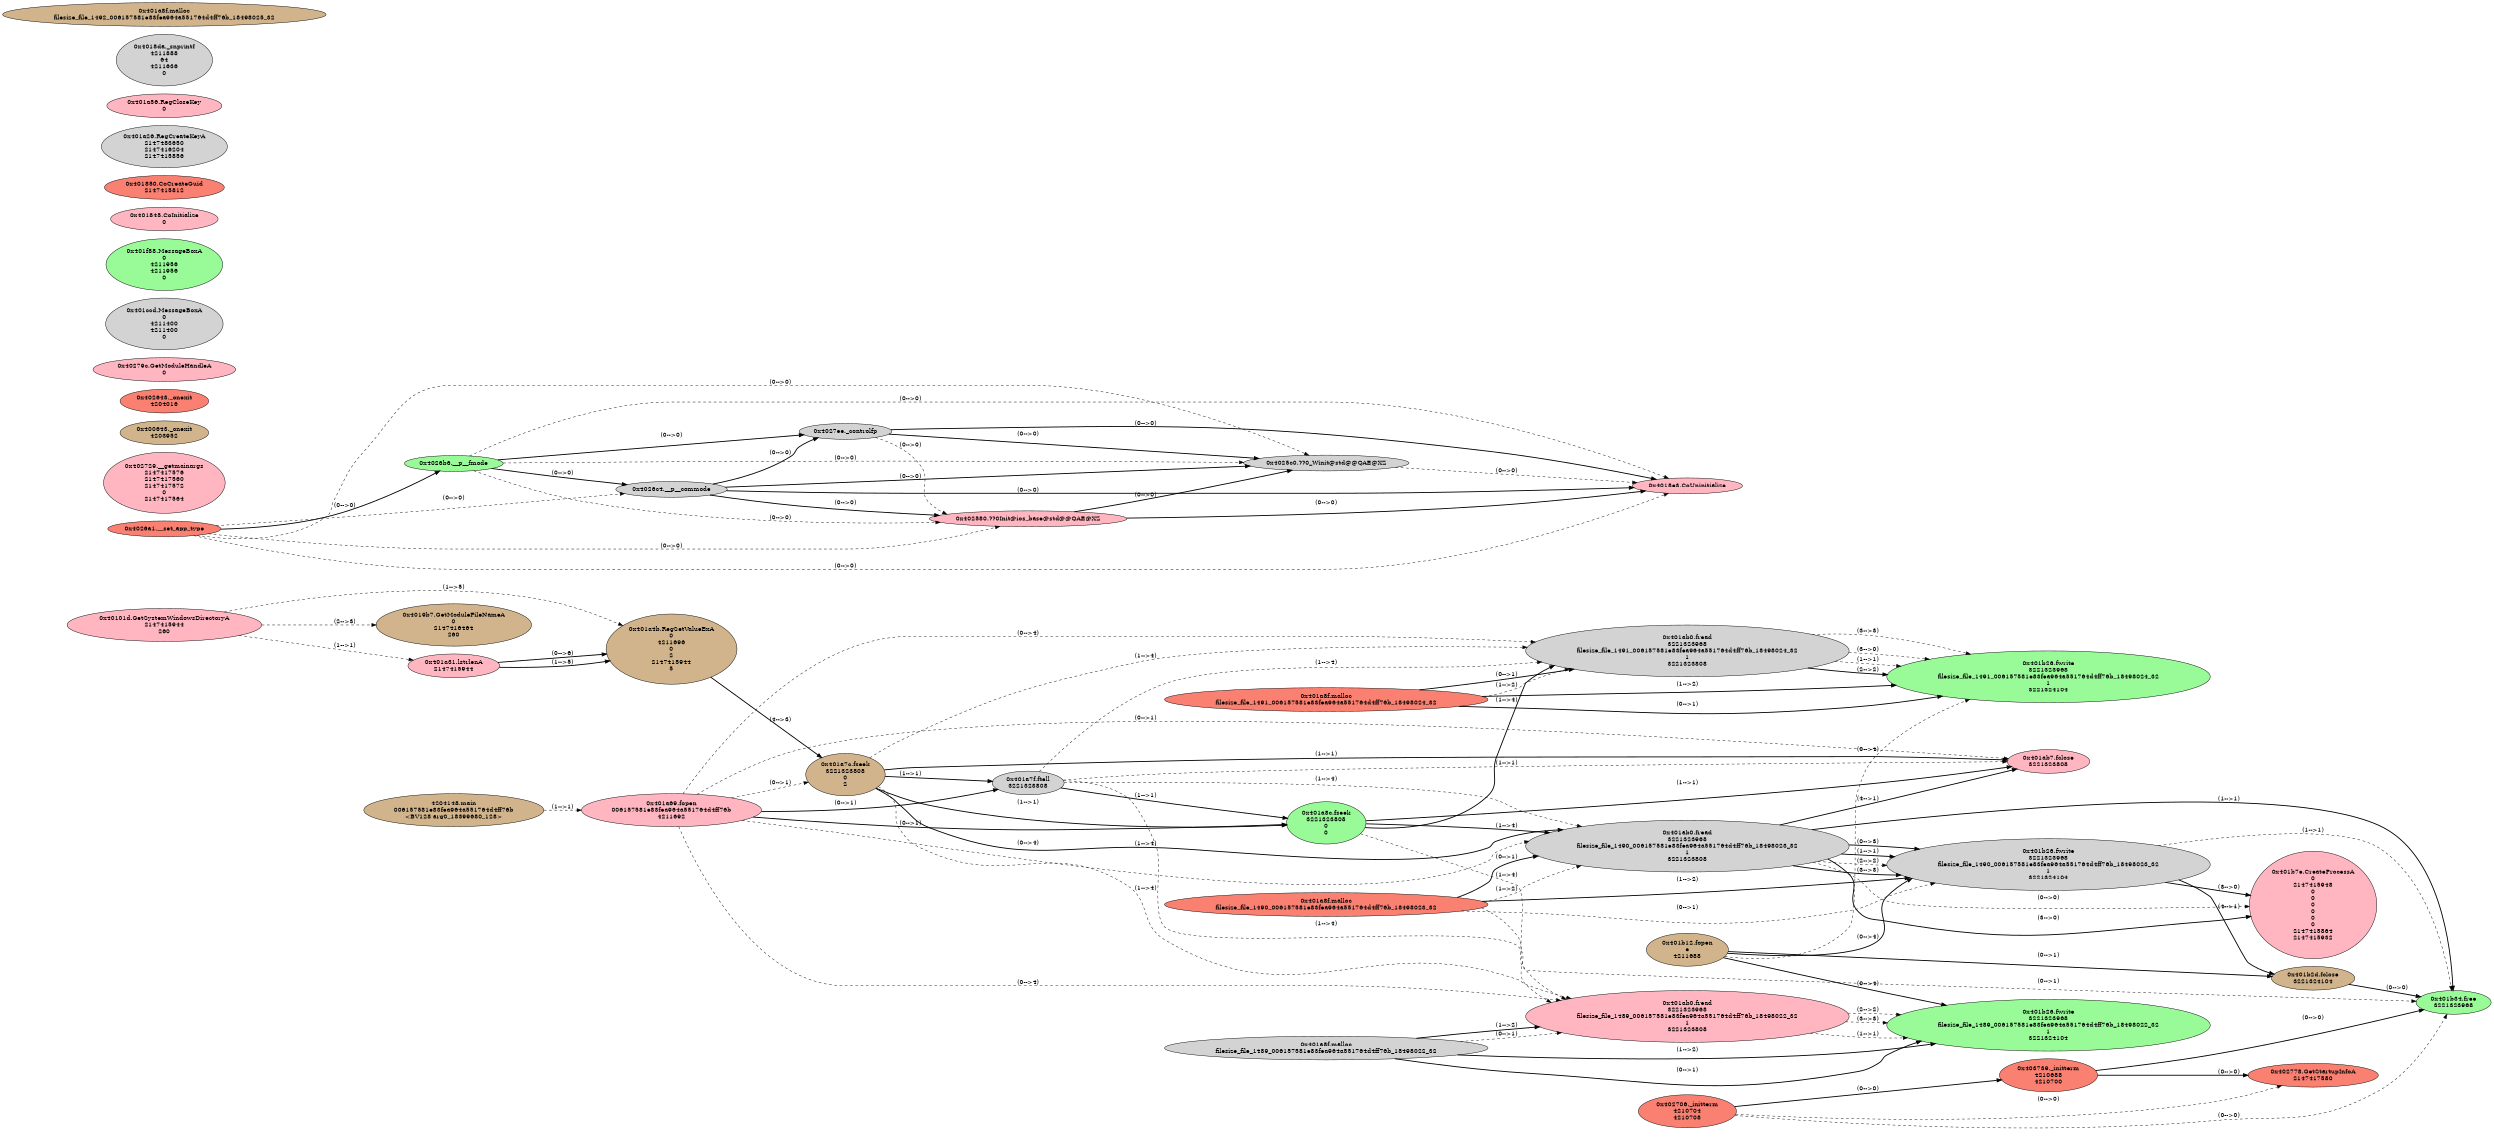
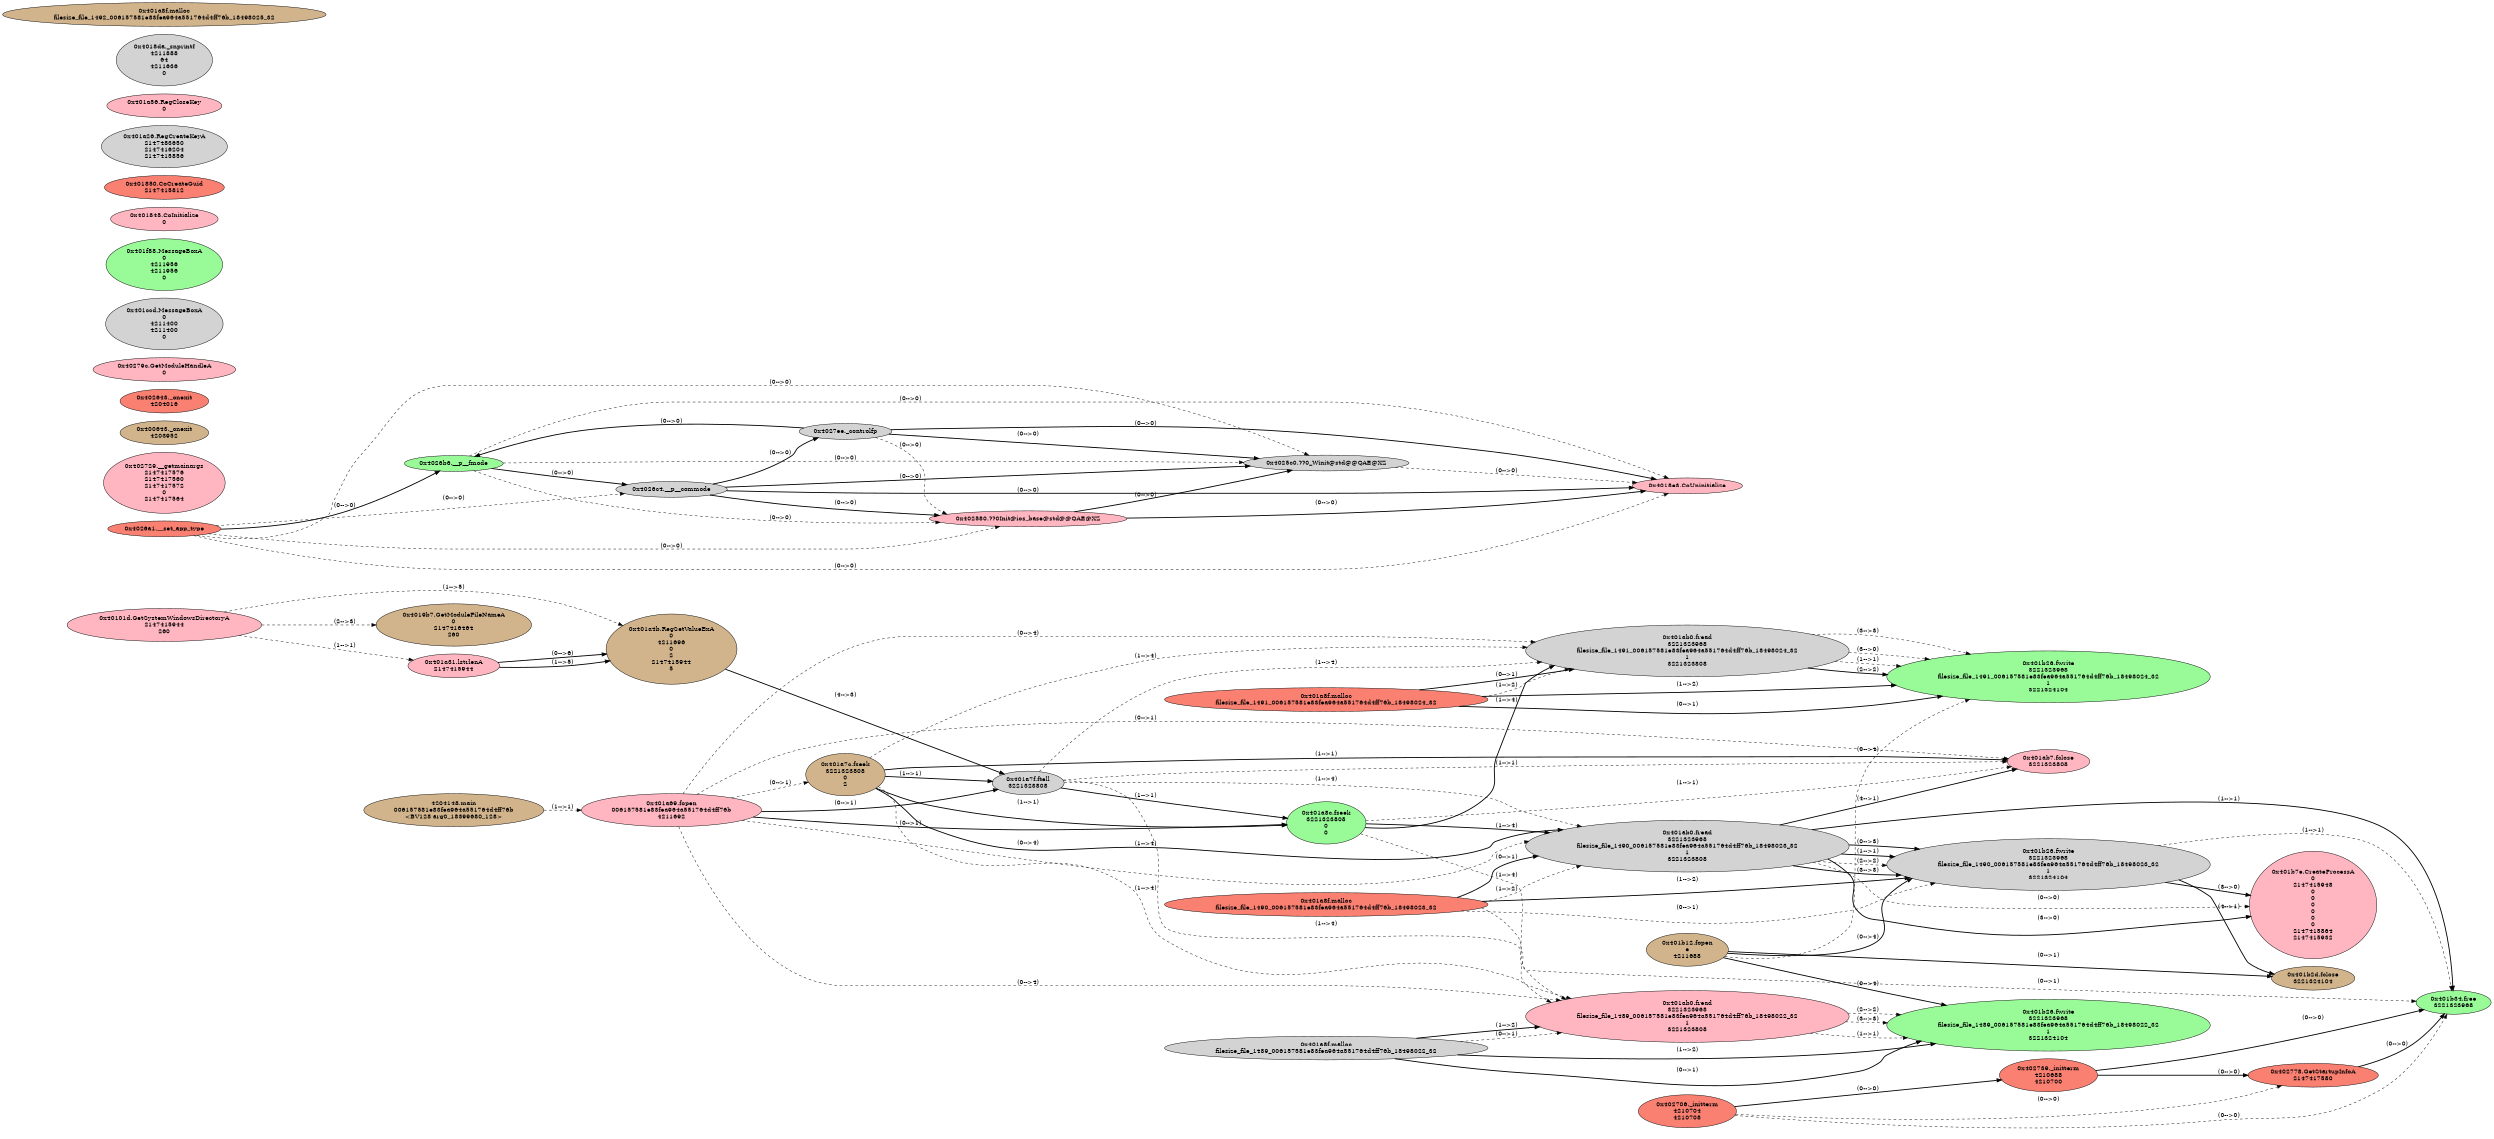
(649, 448) -> (640, 426)
(764, 716) -> (863, 721)
(1687, 800) -> (1687, 800)
(2383, 990) -> (2404, 1049)
(2049, 1075) -> (2049, 1075)
